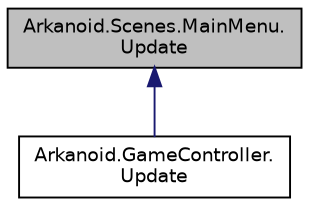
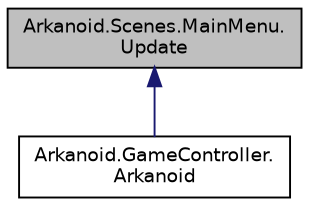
(155, 167) -> (155, 167)
